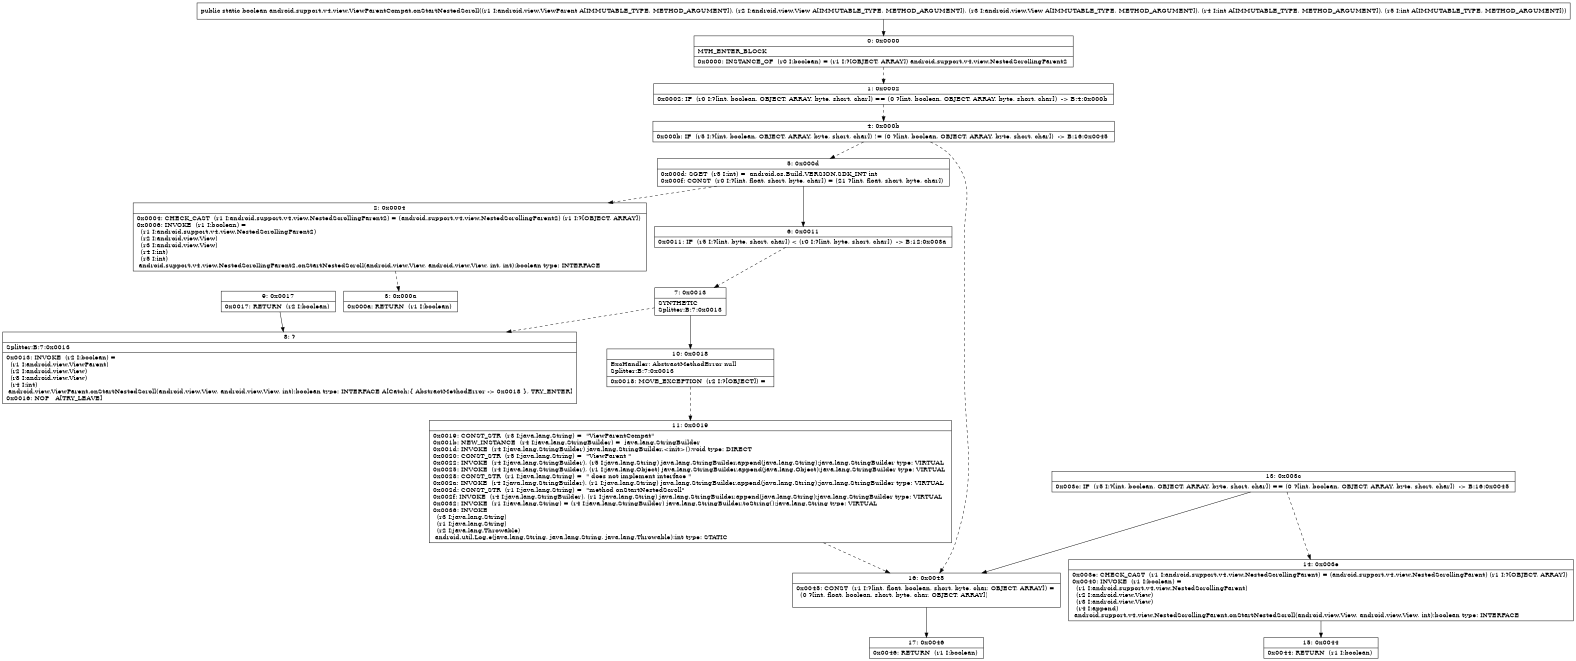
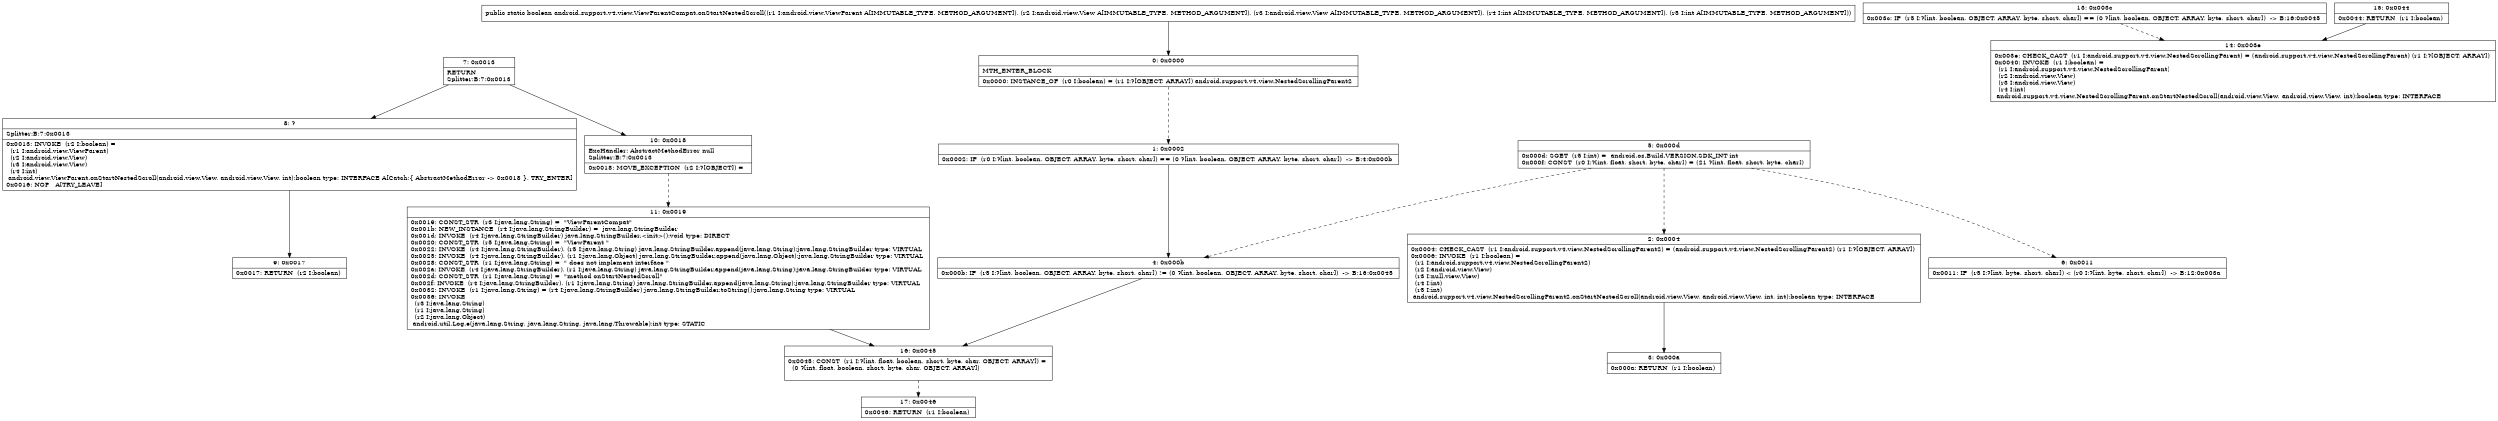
(884, 111) -> (1168, 209)
(849, 149) -> (1399, 208)
(803, 204) -> (1905, 201)
(177, 245) -> (1445, 276)
(752, 266) -> none
(397, 279) -> (1664, 325)
(678, 303) -> (462, 73)
(281, 320) -> (290, 222)
(583, 320) -> (412, 101)
(964, 350) -> (1055, 311)
(47, 378) -> (47, 165)
(477, 531) -> (448, 317)
(1118, 532) -> none
(855, 557) -> (850, 337)
(1096, 609) -> (2010, 90)
(926, 620) -> (918, 386)
(1321, 627) -> (2346, 31)
